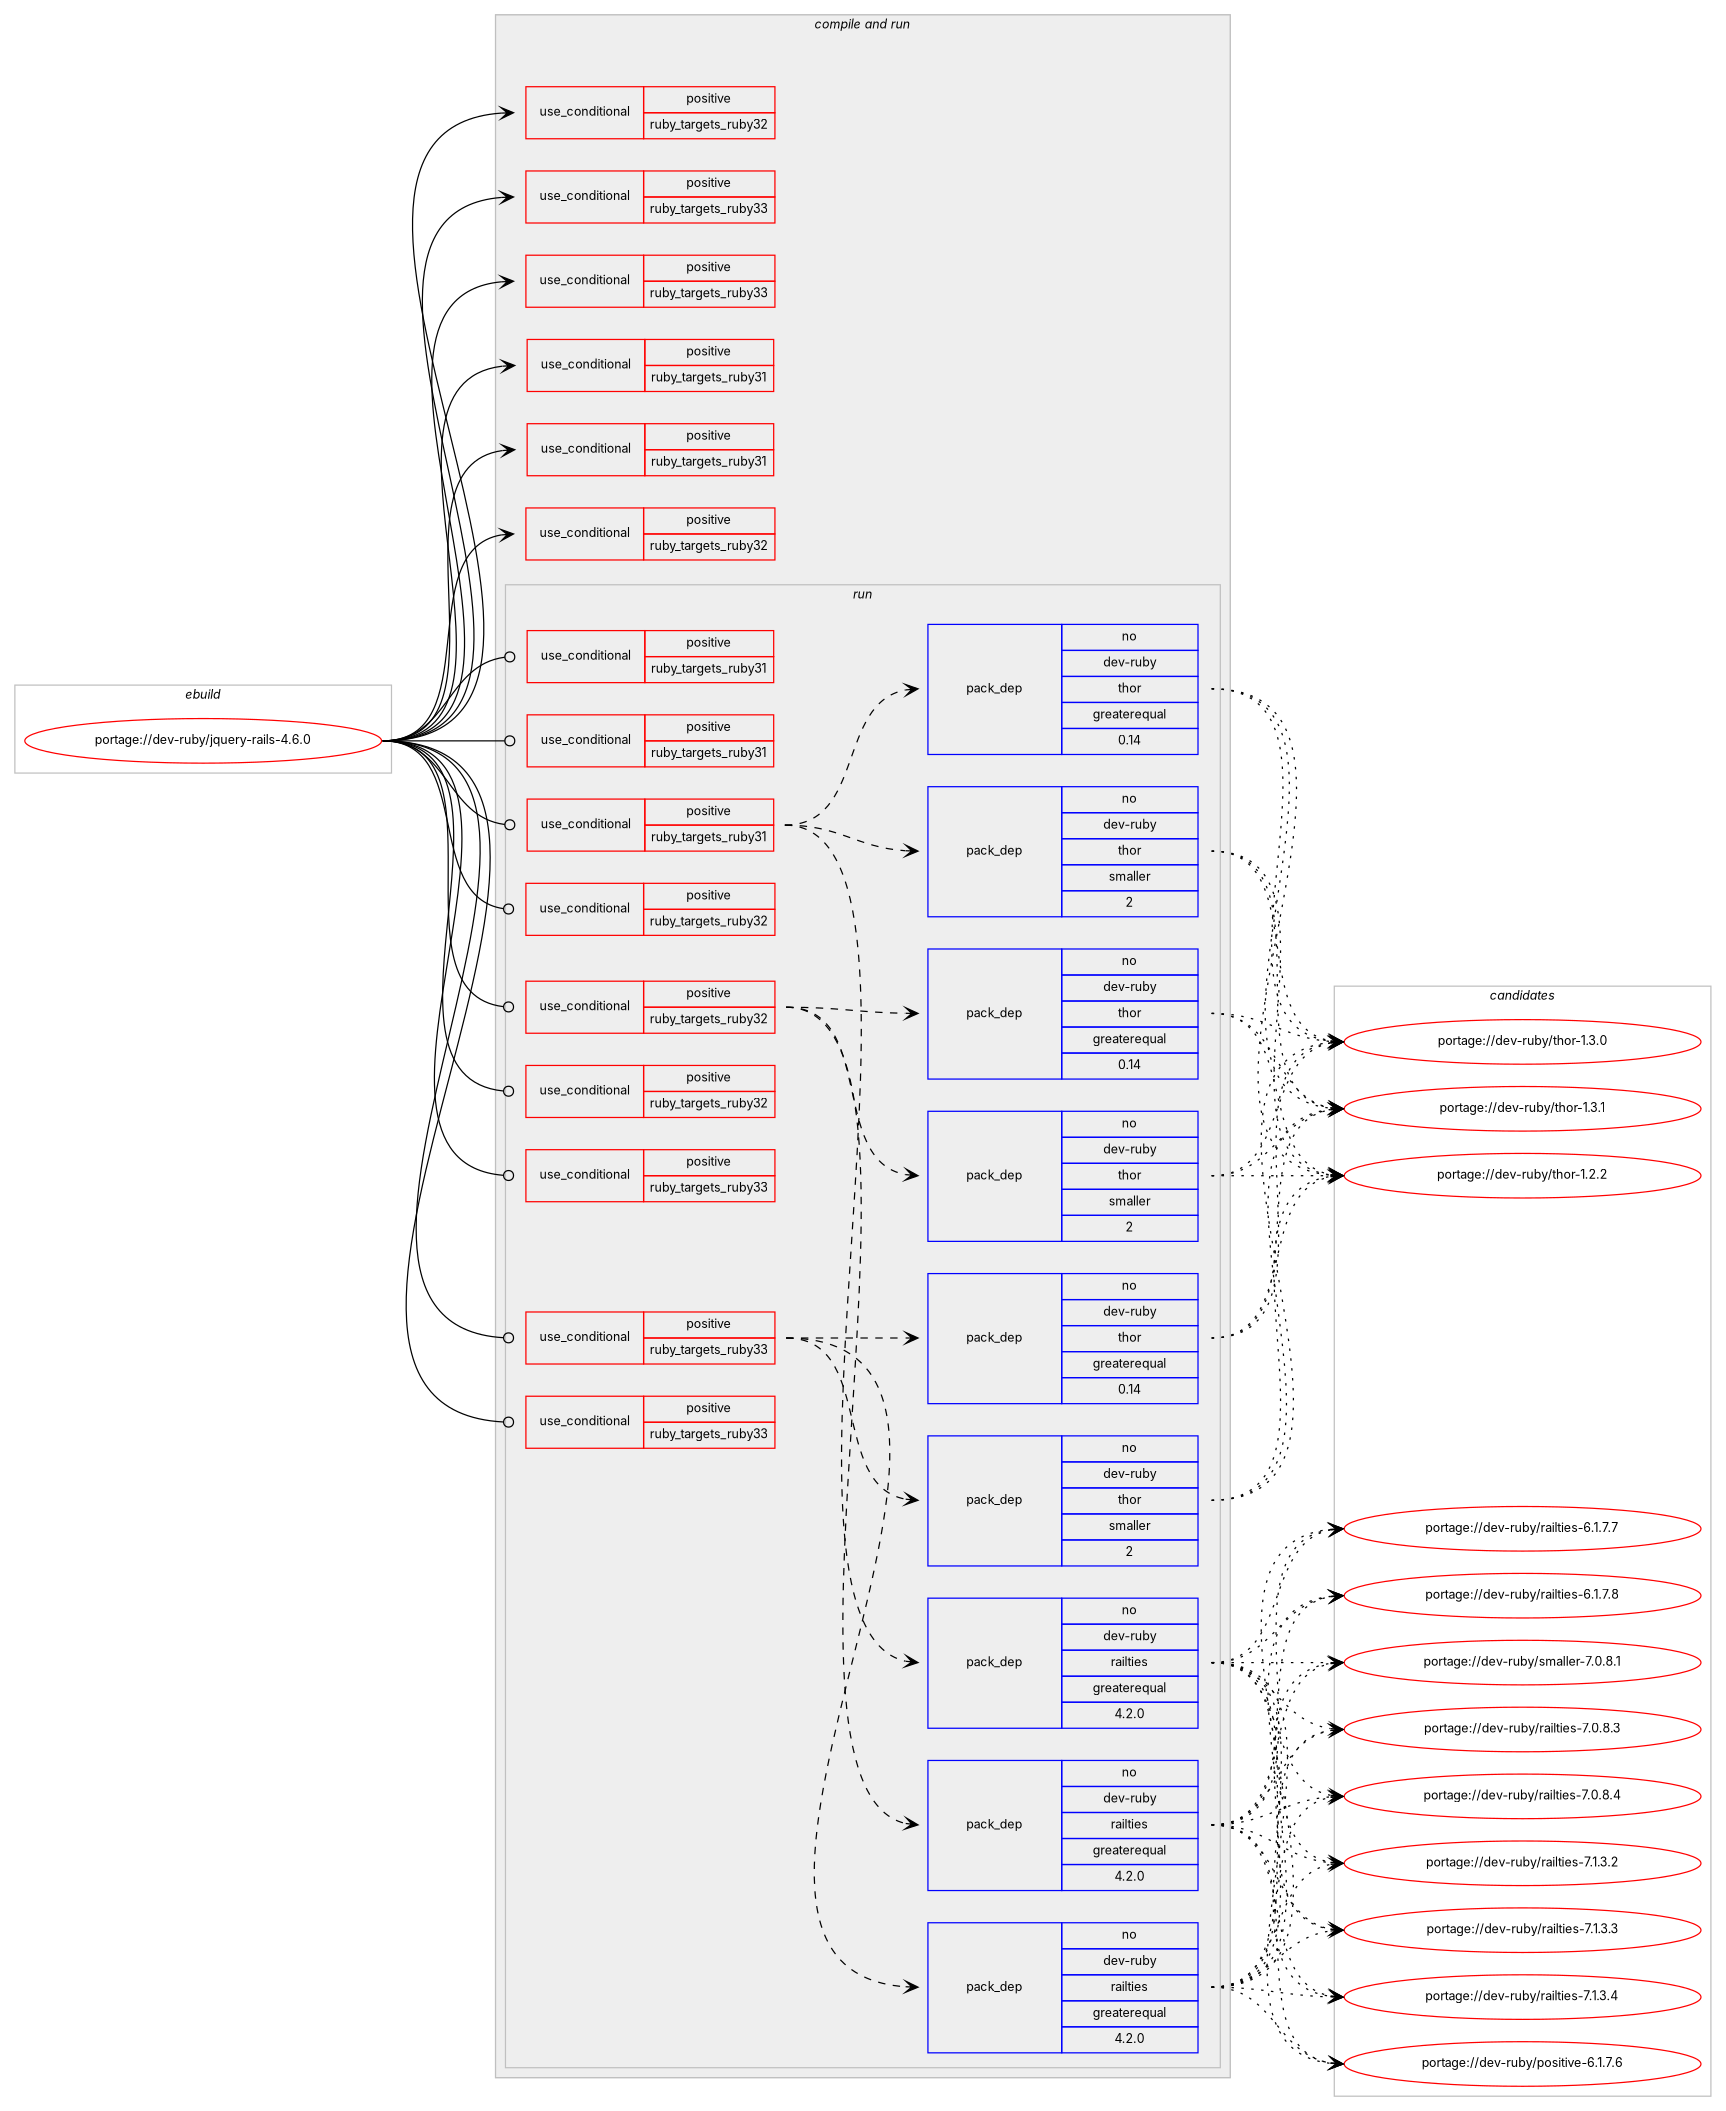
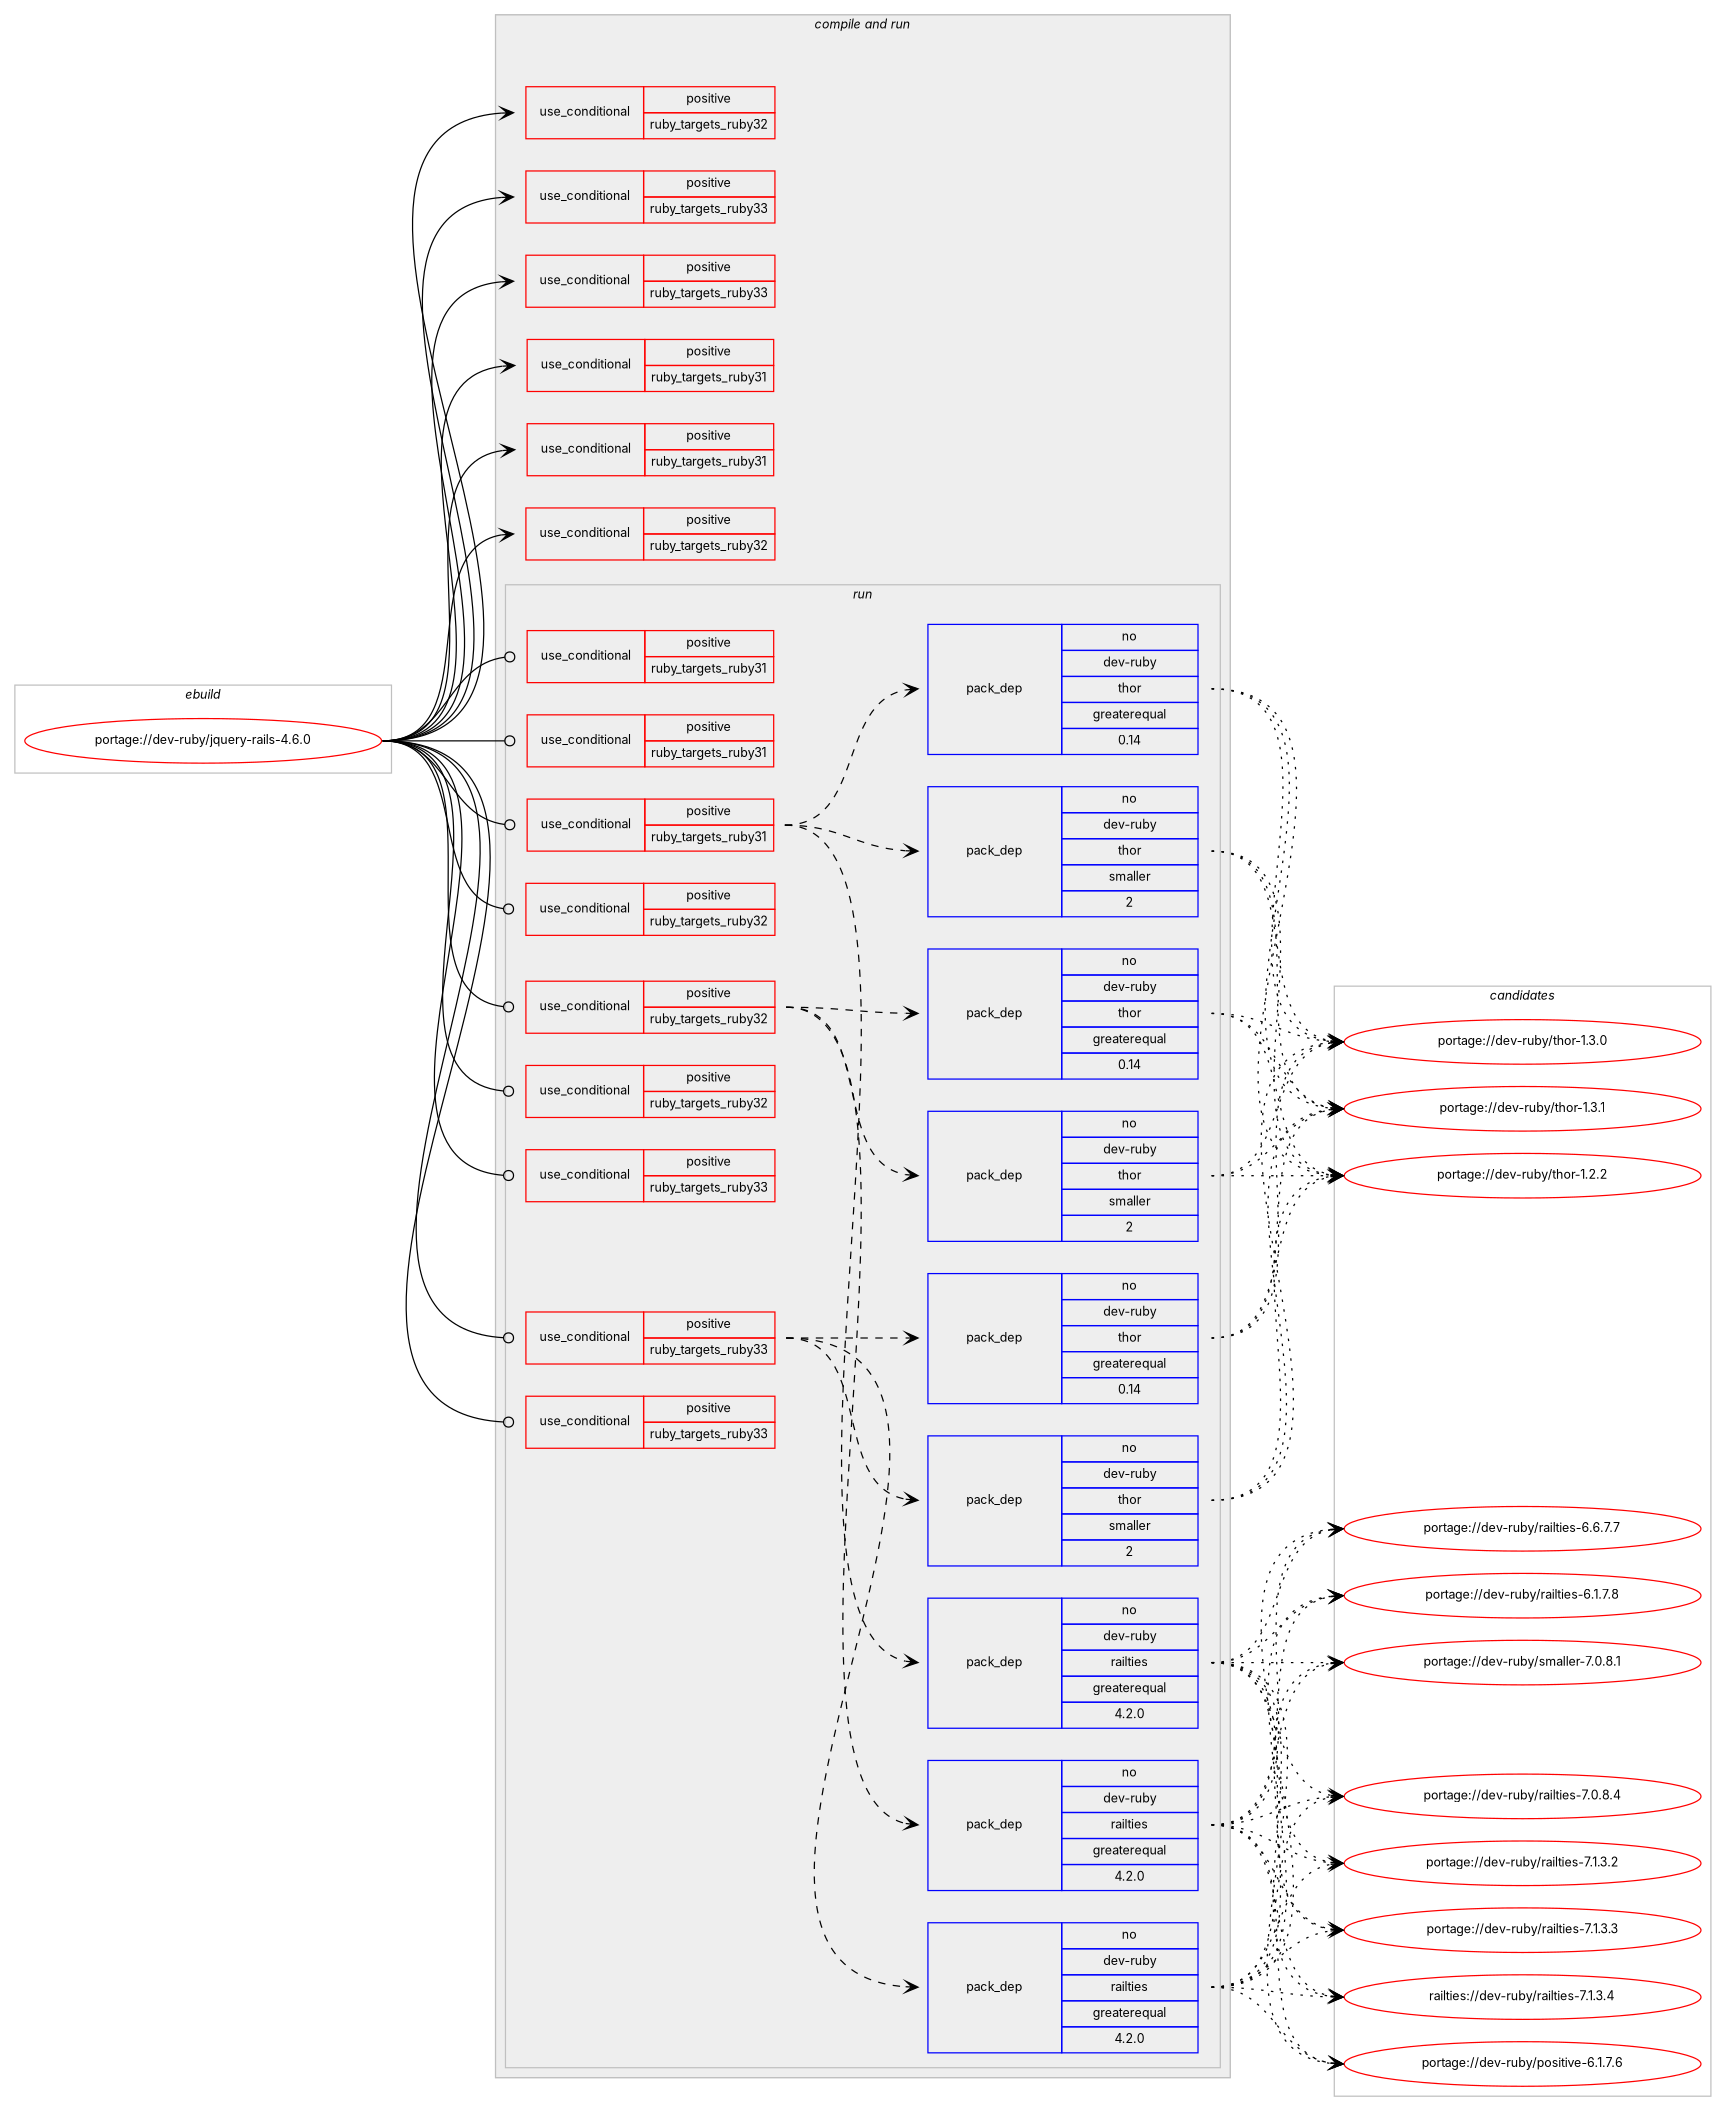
(1523, 1529) -> (1523, 1529)
(1523, 1729) -> none
(1523, 1997) -> (1523, 1997)
